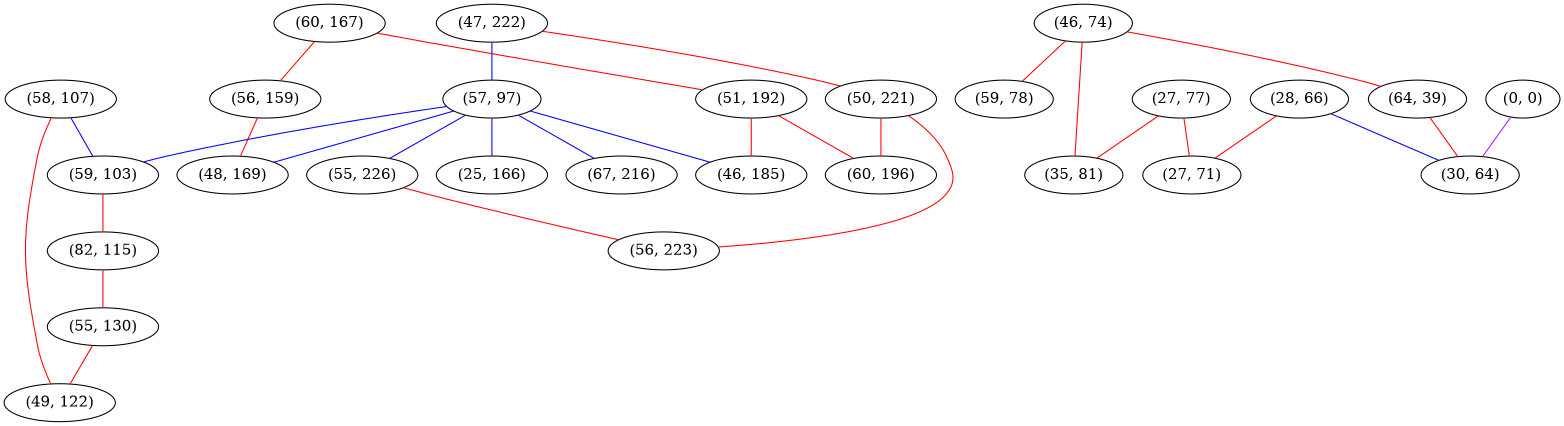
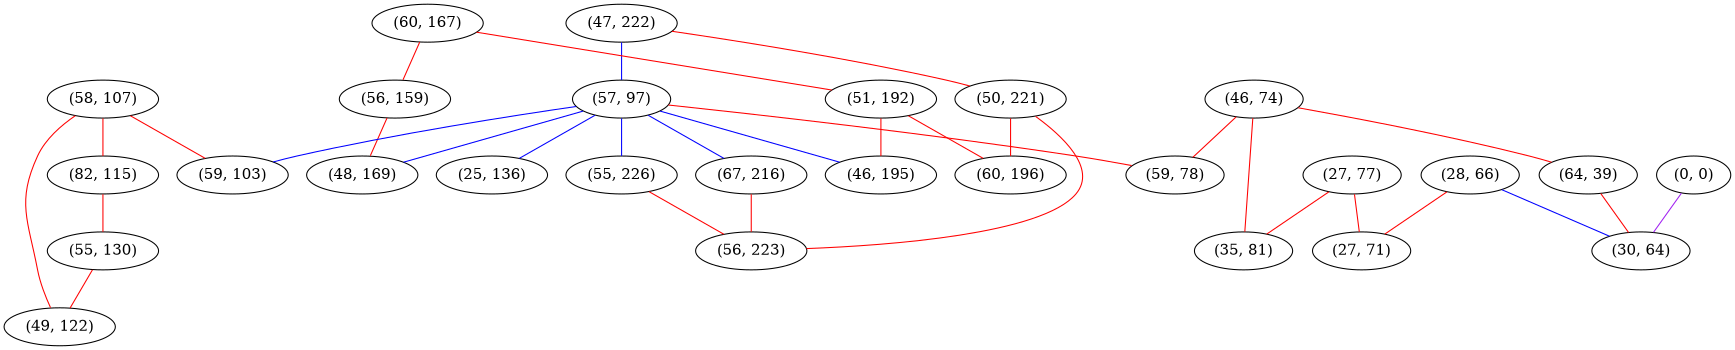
none -> (901, 132)
(82, 137) -> (168, 137)
(492, 175) -> (492, 175)
(751, 175) -> (881, 175)
(103, 213) -> (103, 137)
none -> (751, 213)
